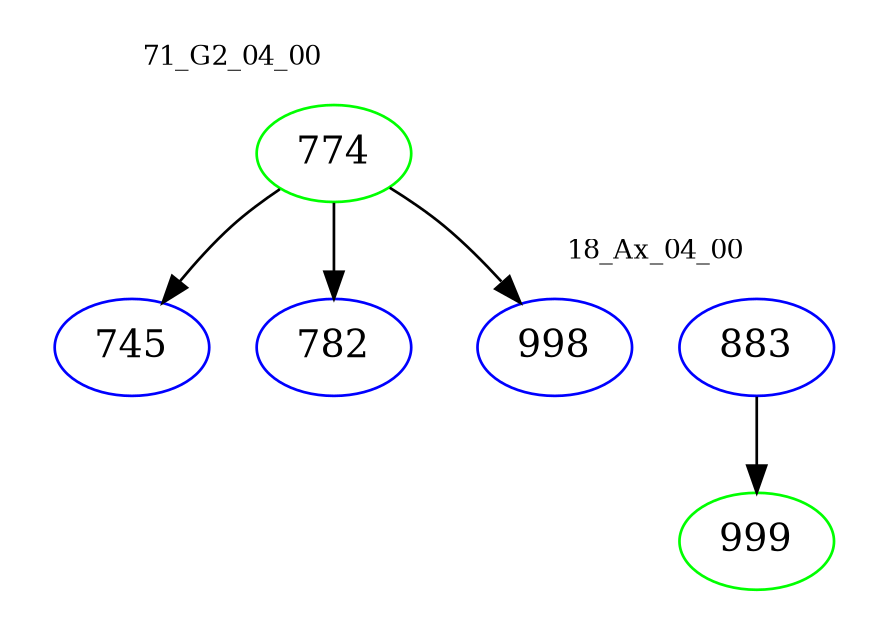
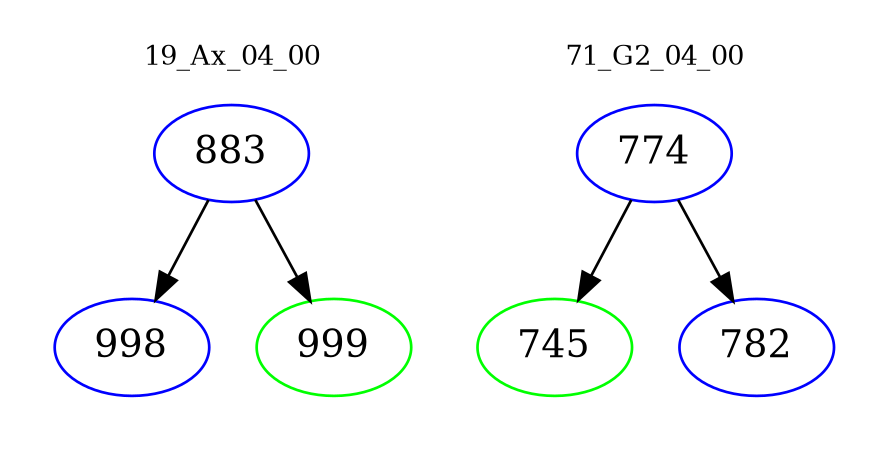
(334, 154) -> (654, 154)
(656, 252) -> (233, 58)
(473, 253) -> (188, 238)
(132, 347) -> (555, 347)
